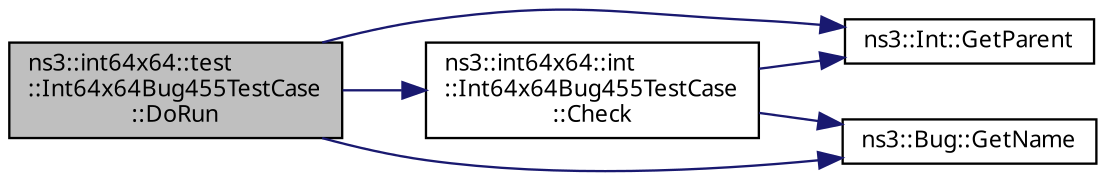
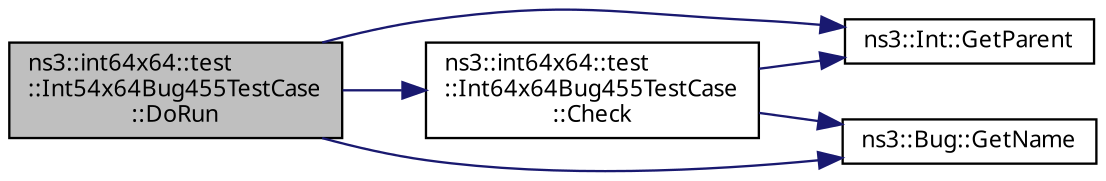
(176, 90) -> (176, 90)
(592, 90) -> (592, 90)
